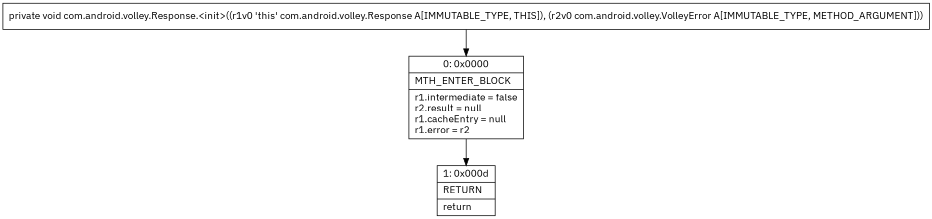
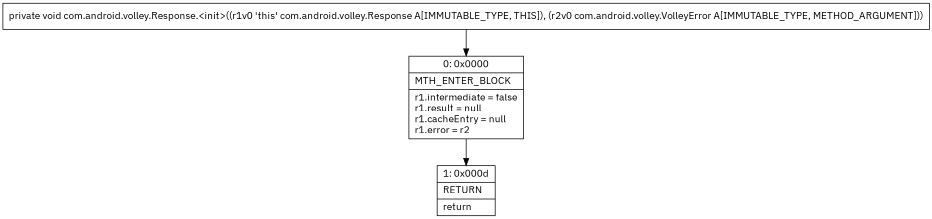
(448, 108) -> (448, 108)
